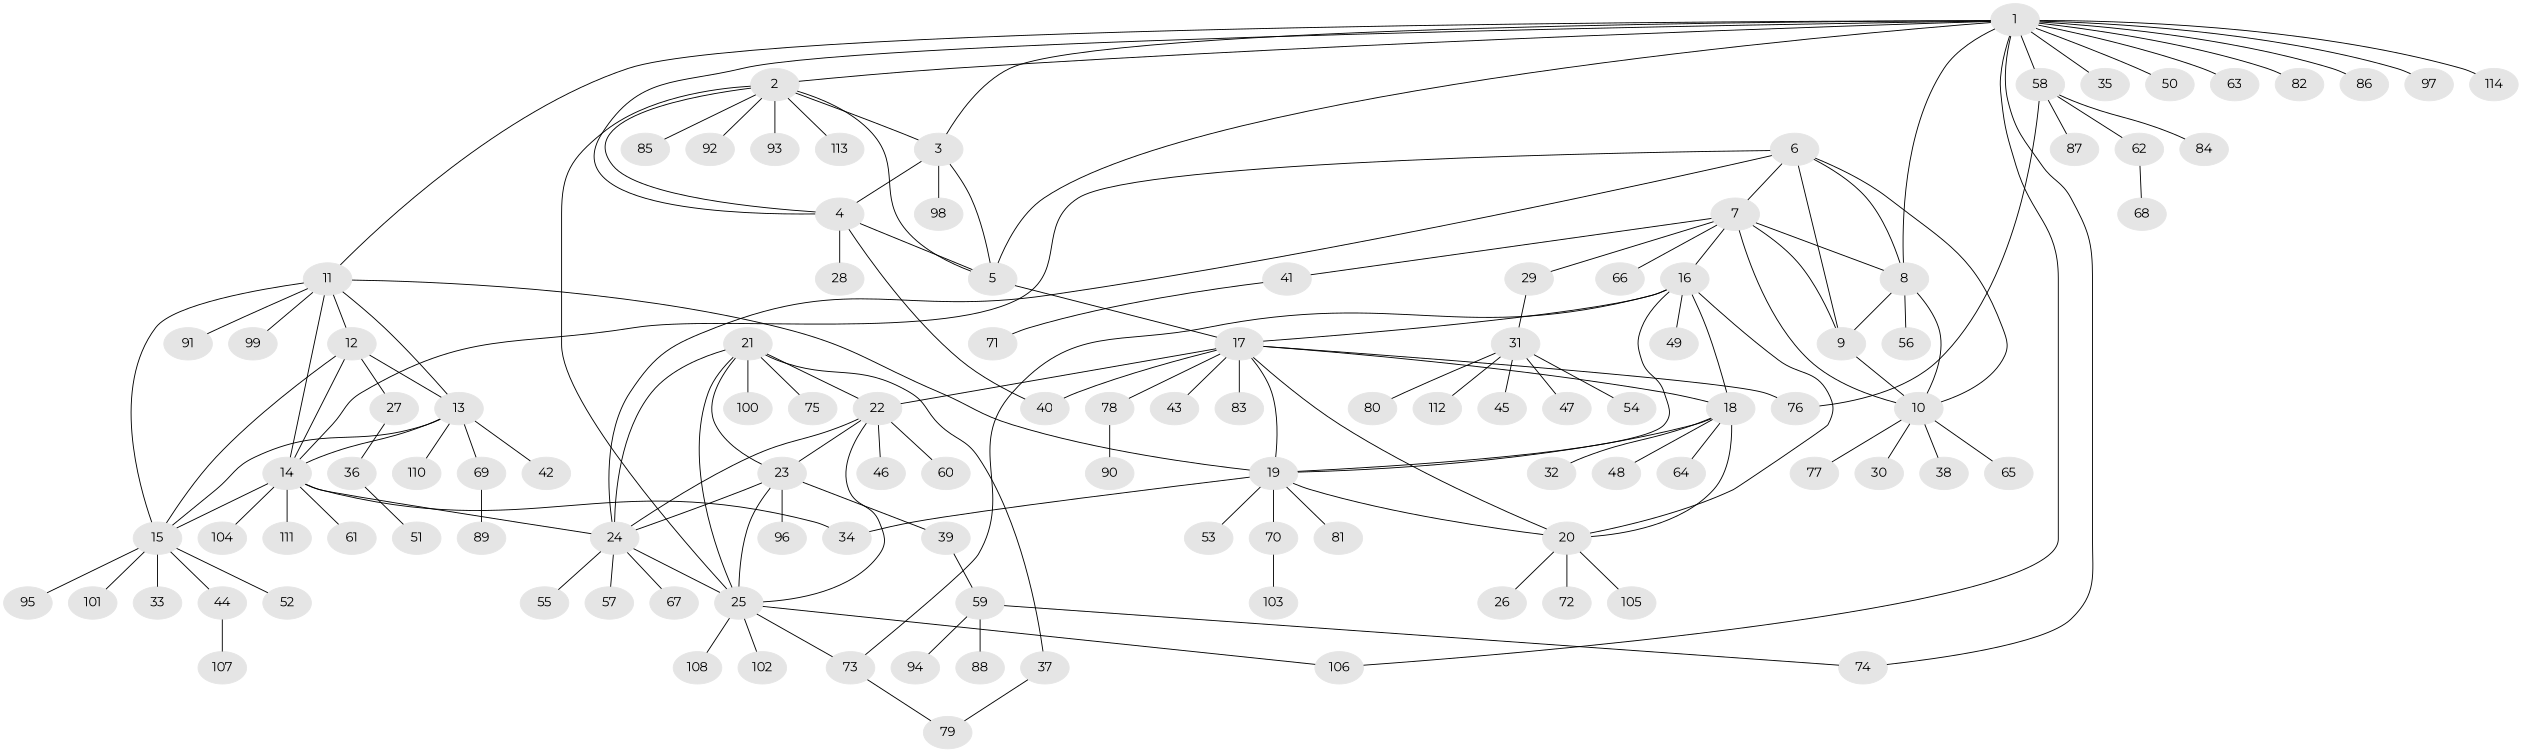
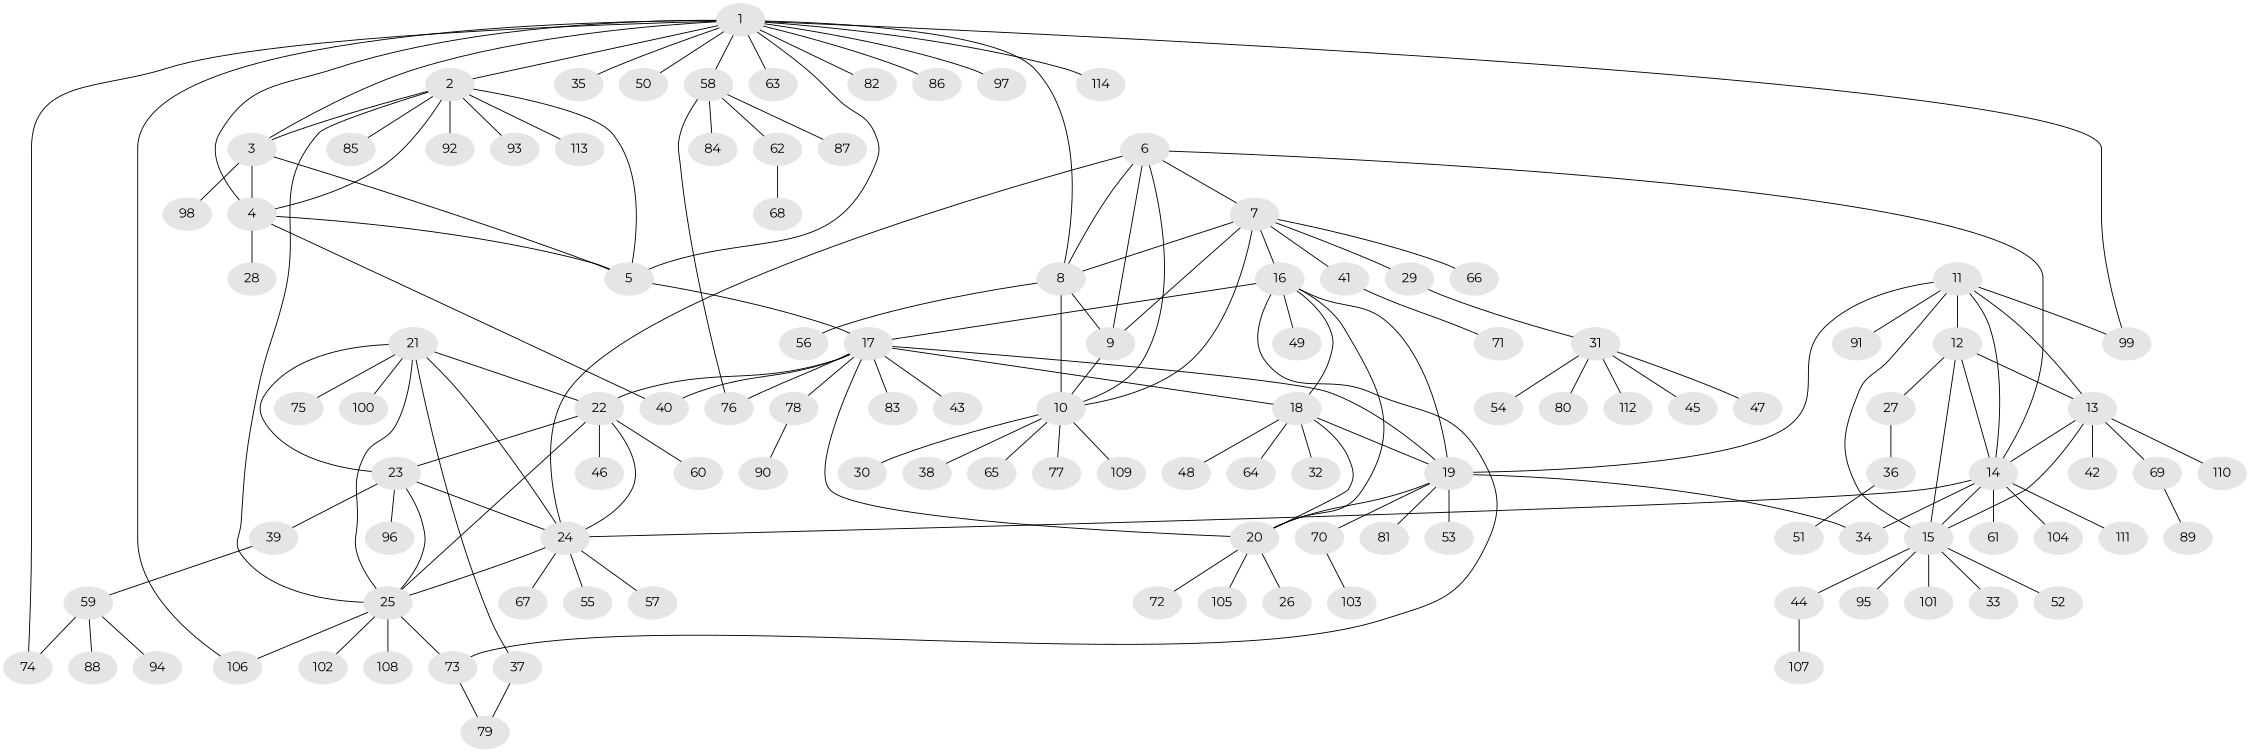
(1133, 32) -> (1528, 64)
none -> (1121, 473)
